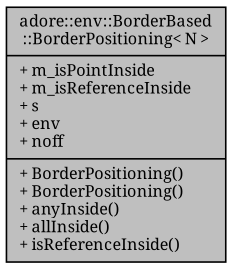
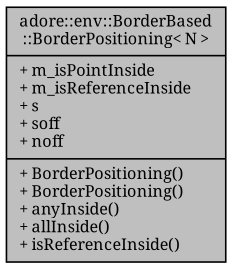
(40, 124) -> (40, 124)
